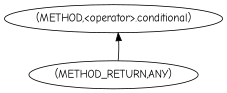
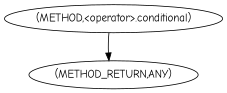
(119, 51) -> (108, 43)
